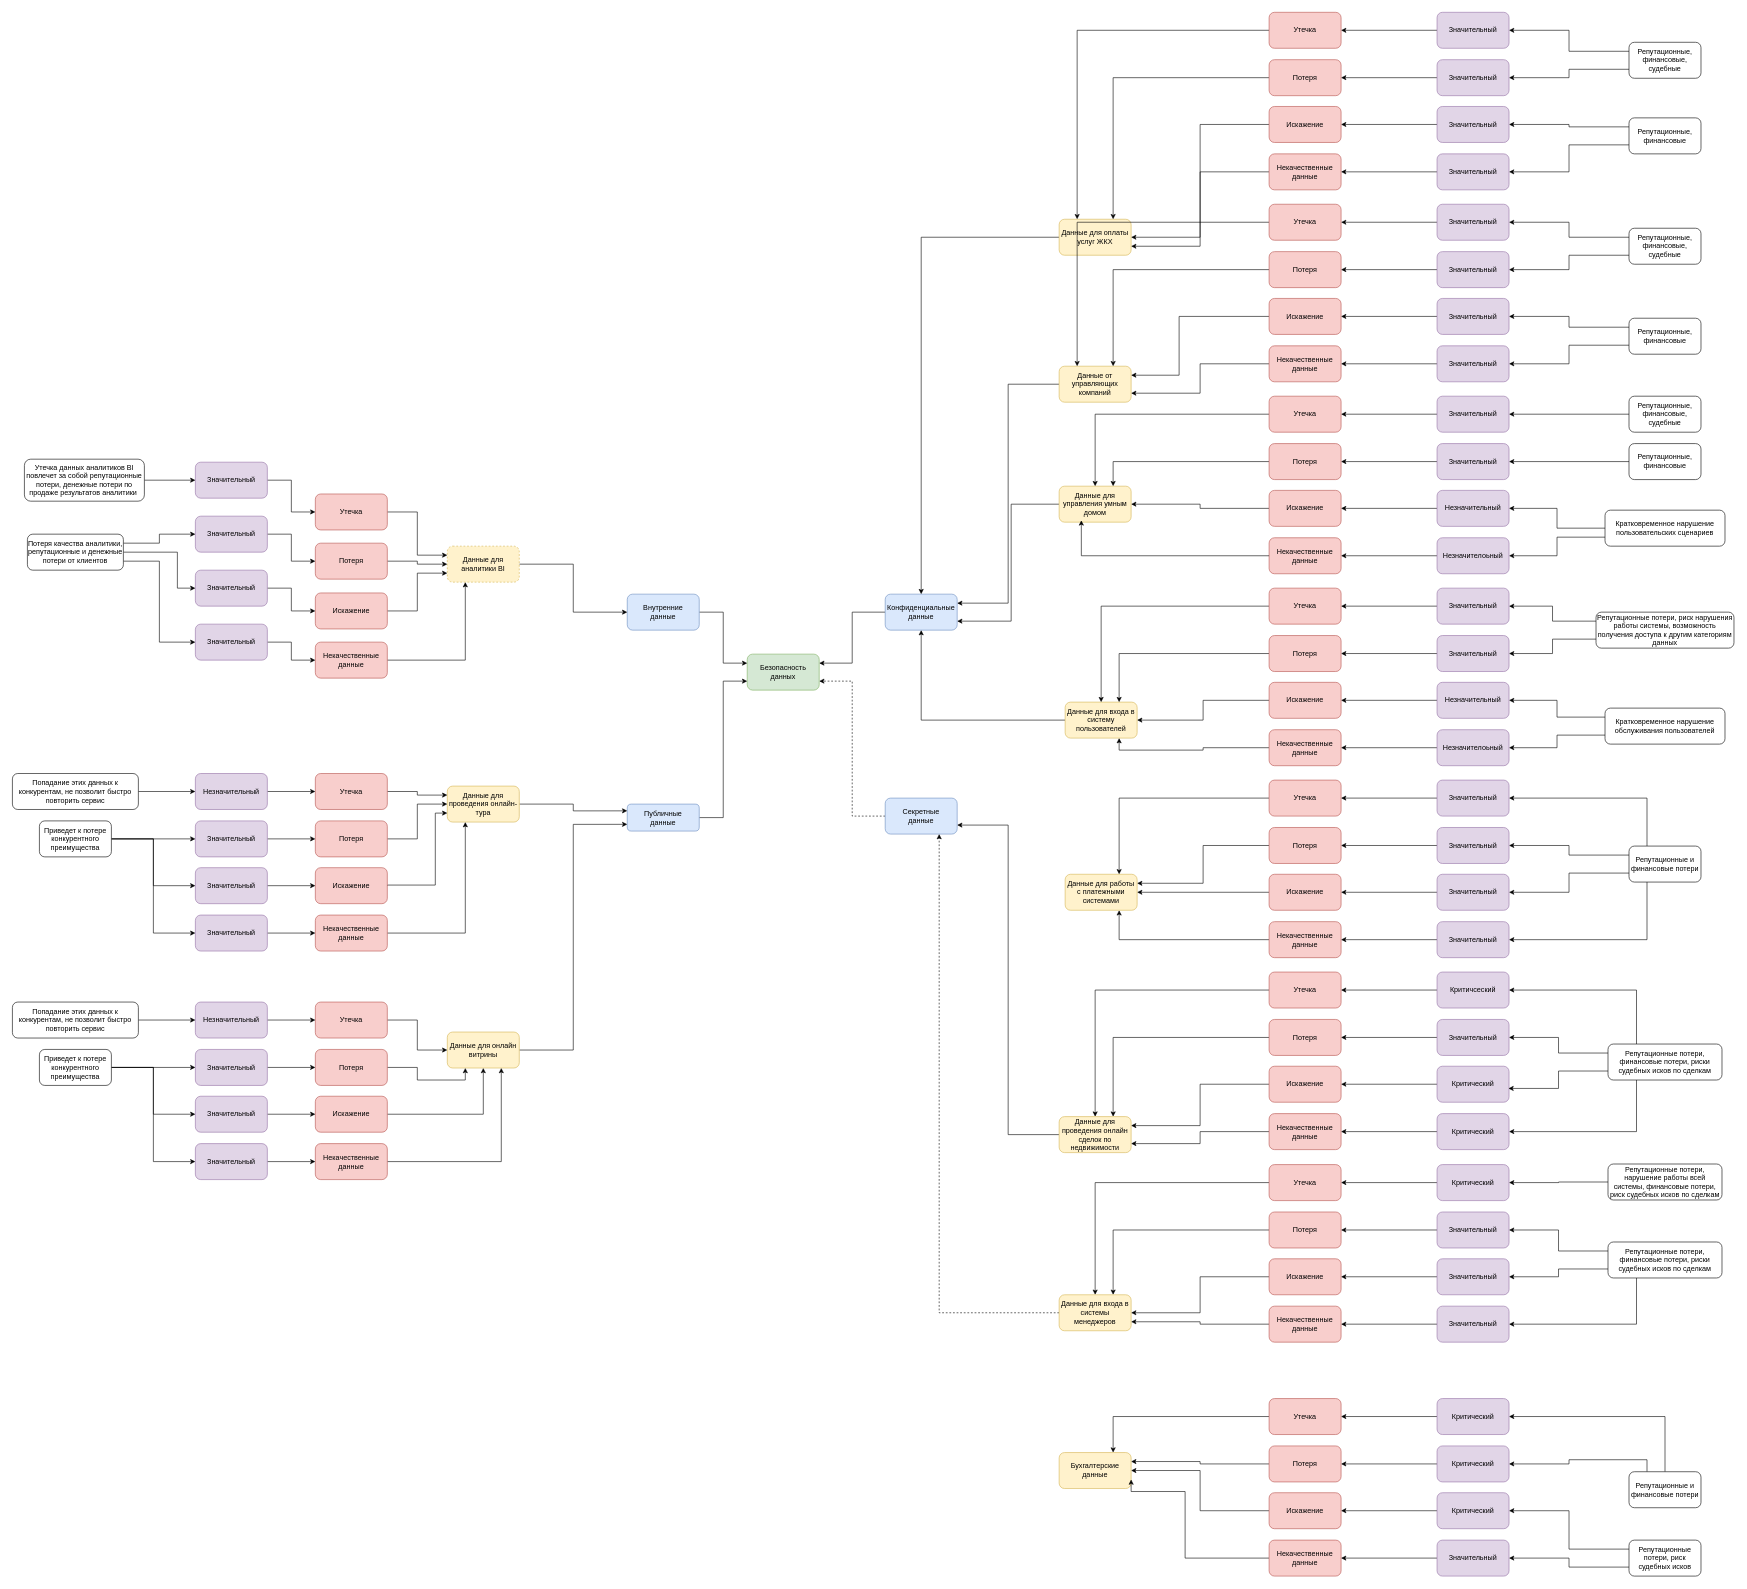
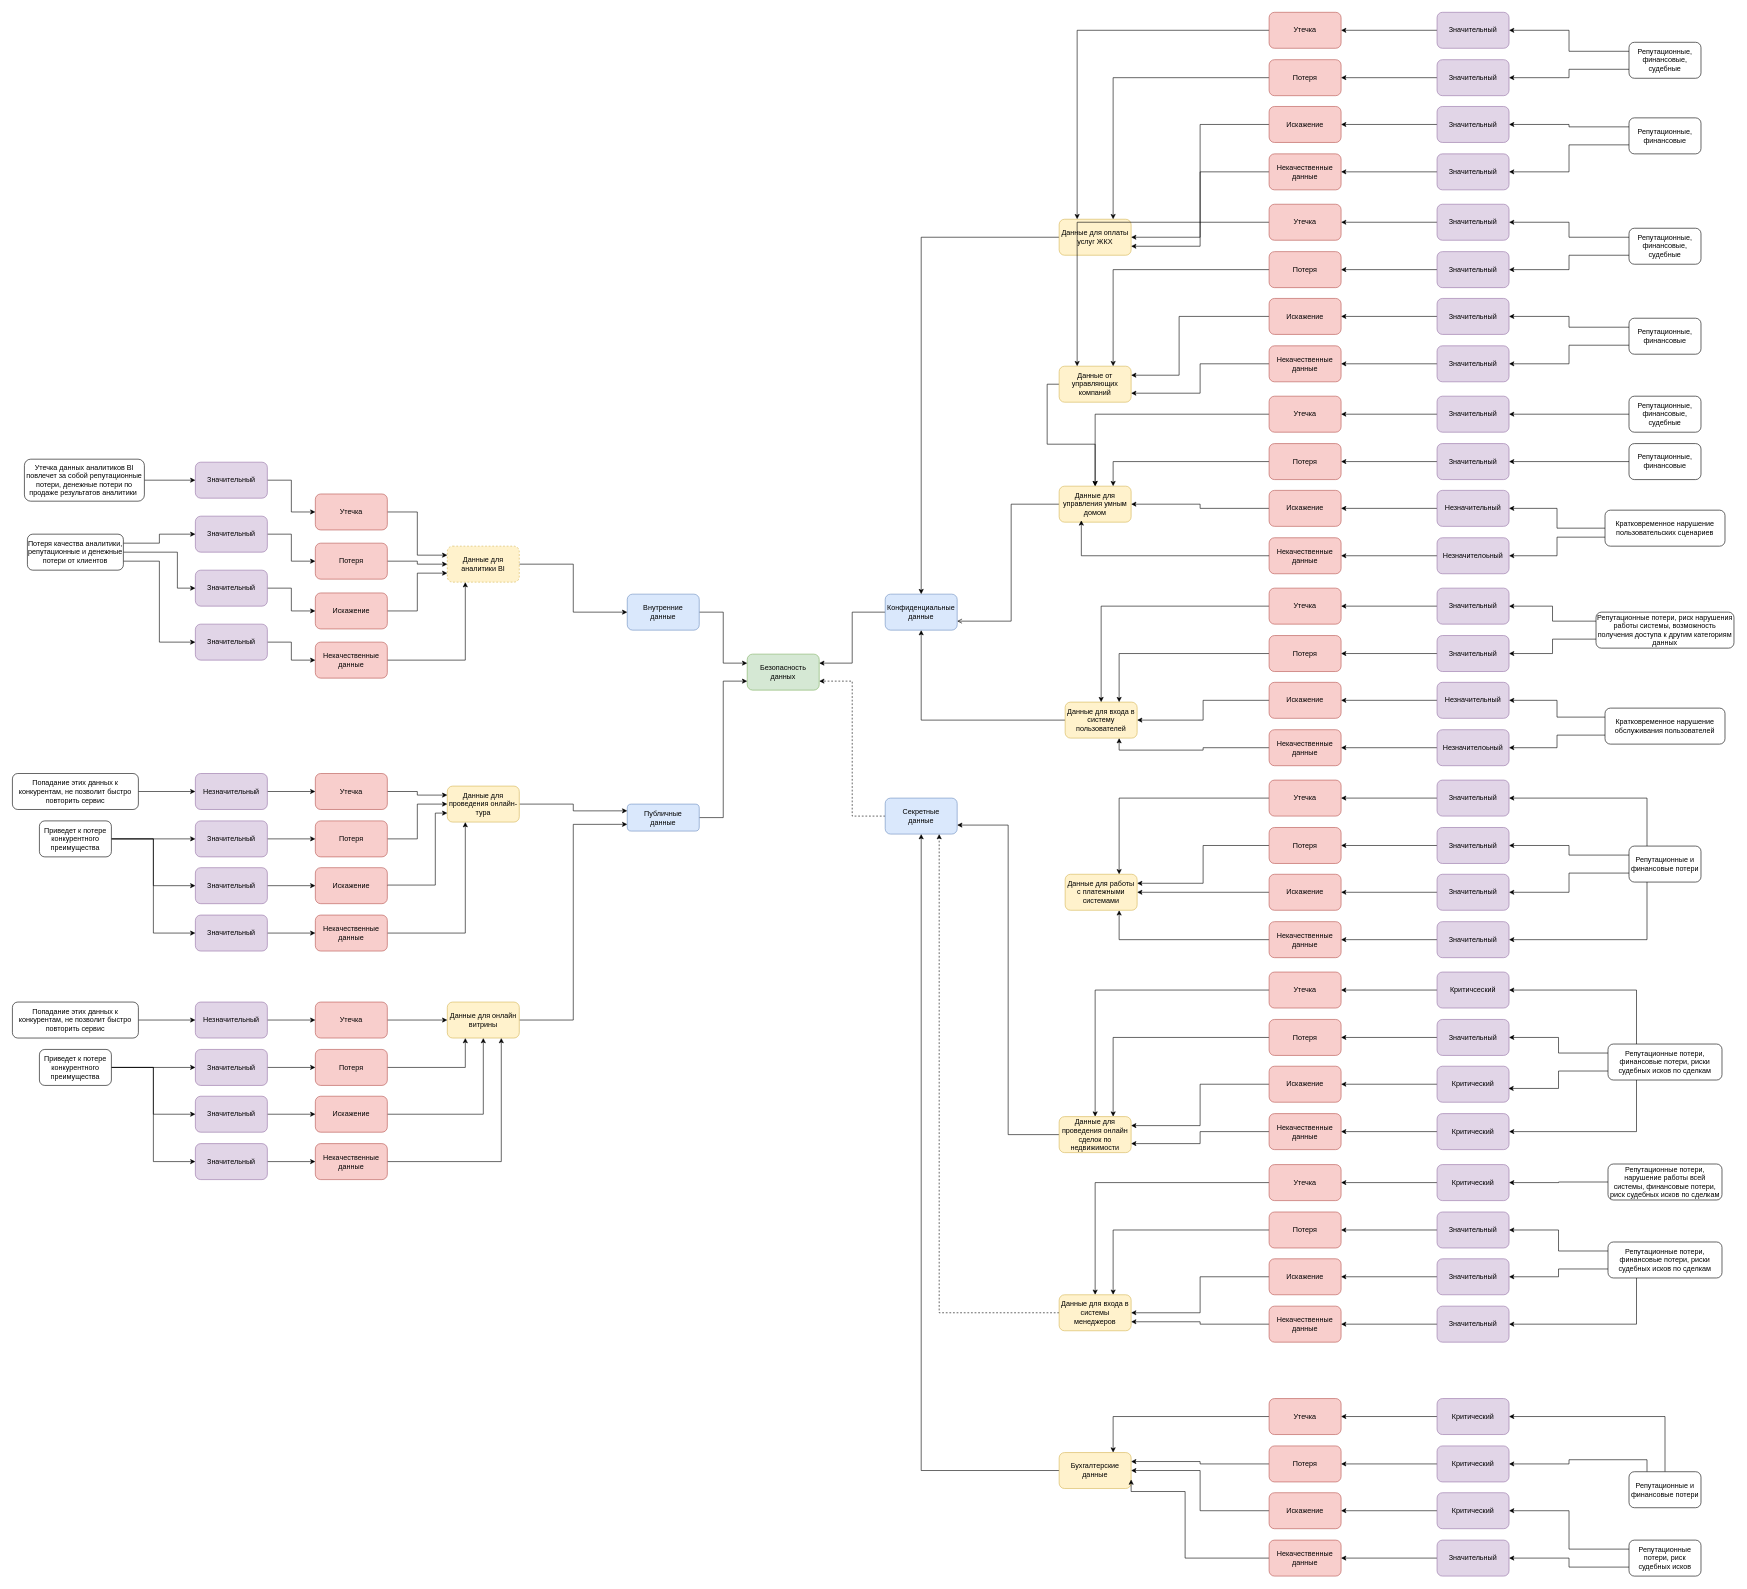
(1008, 384) -> (1047, 436)
(962, 621) -> (961, 621)
(483, 1050) -> (483, 1020)
none -> (989, 1471)
